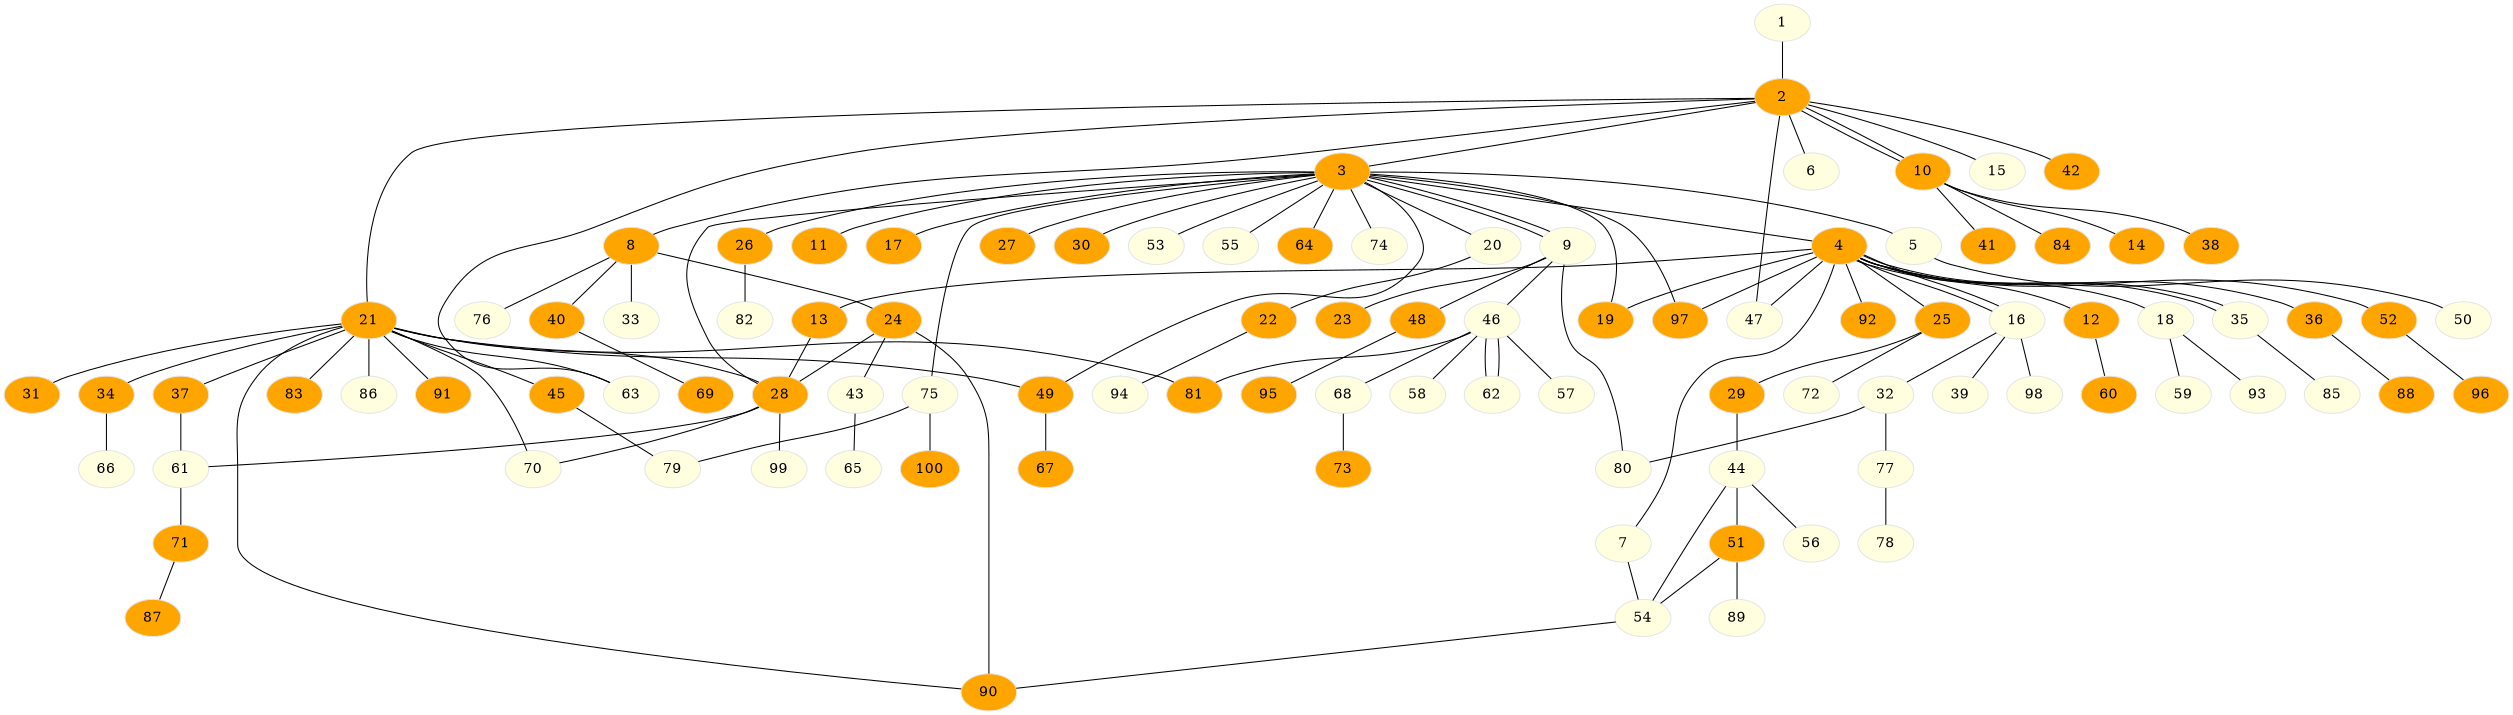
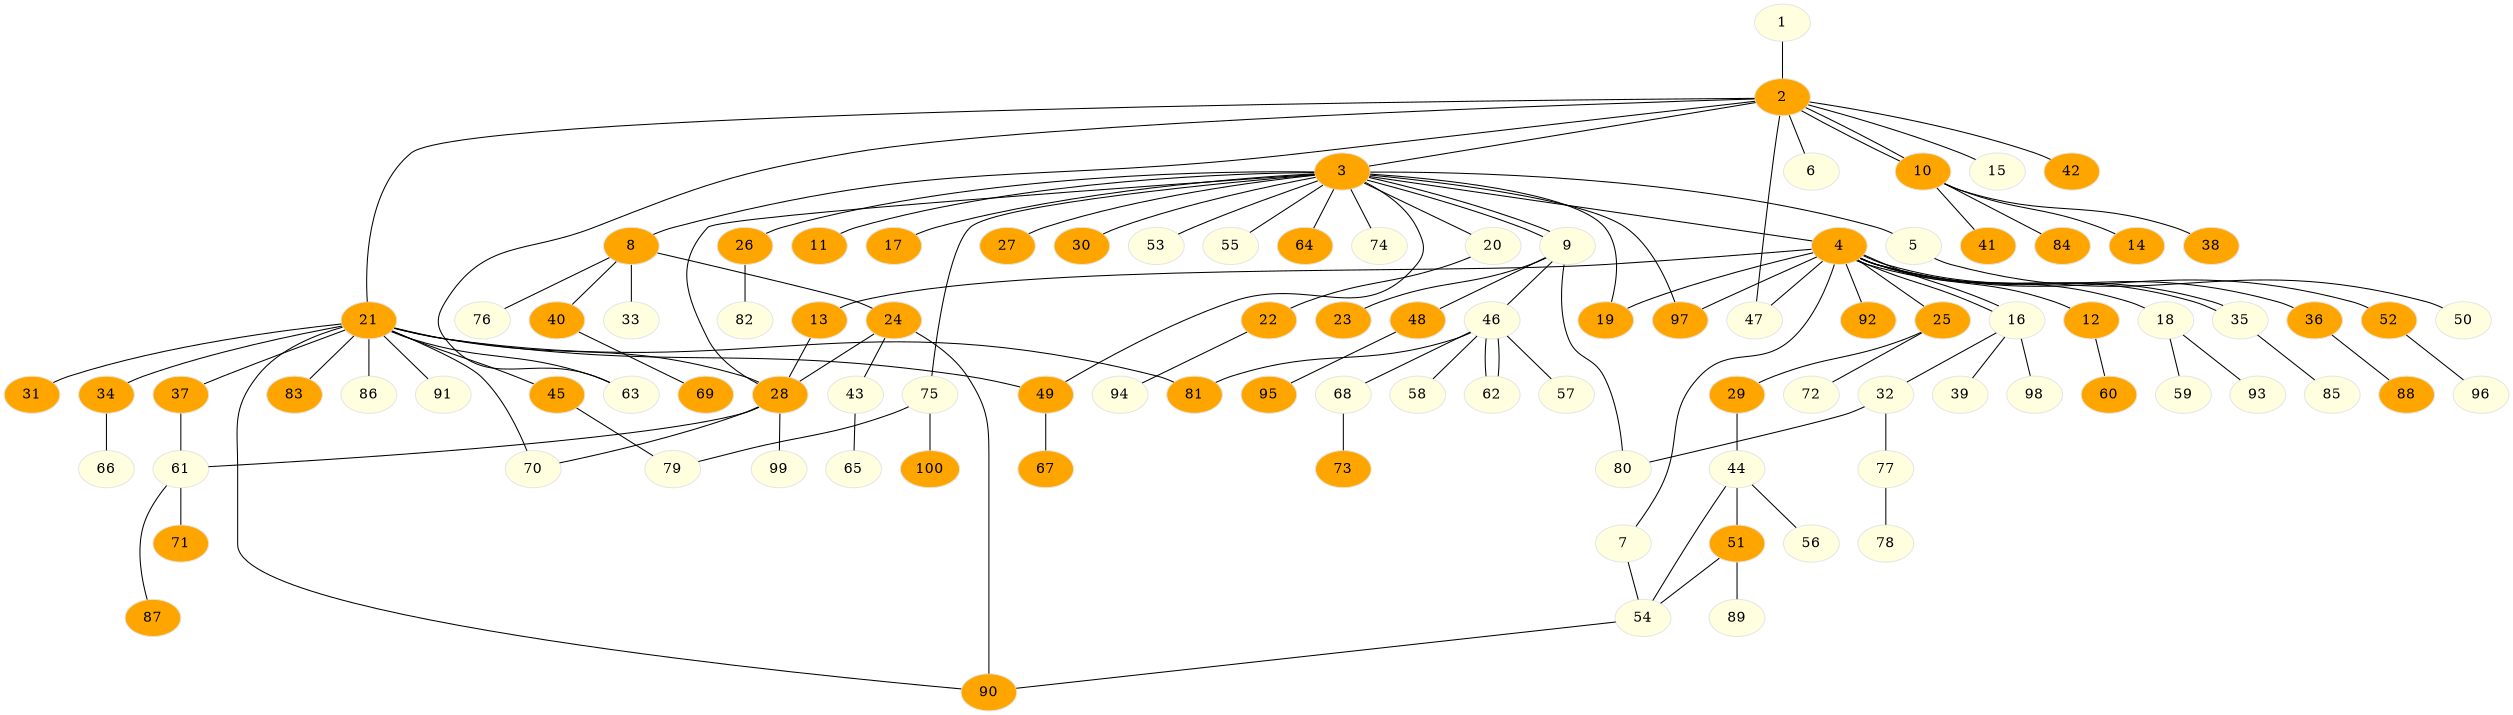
(443, 395) -> (443, 395)
(2481, 395) -> (2481, 395)
(167, 581) -> (141, 540)
